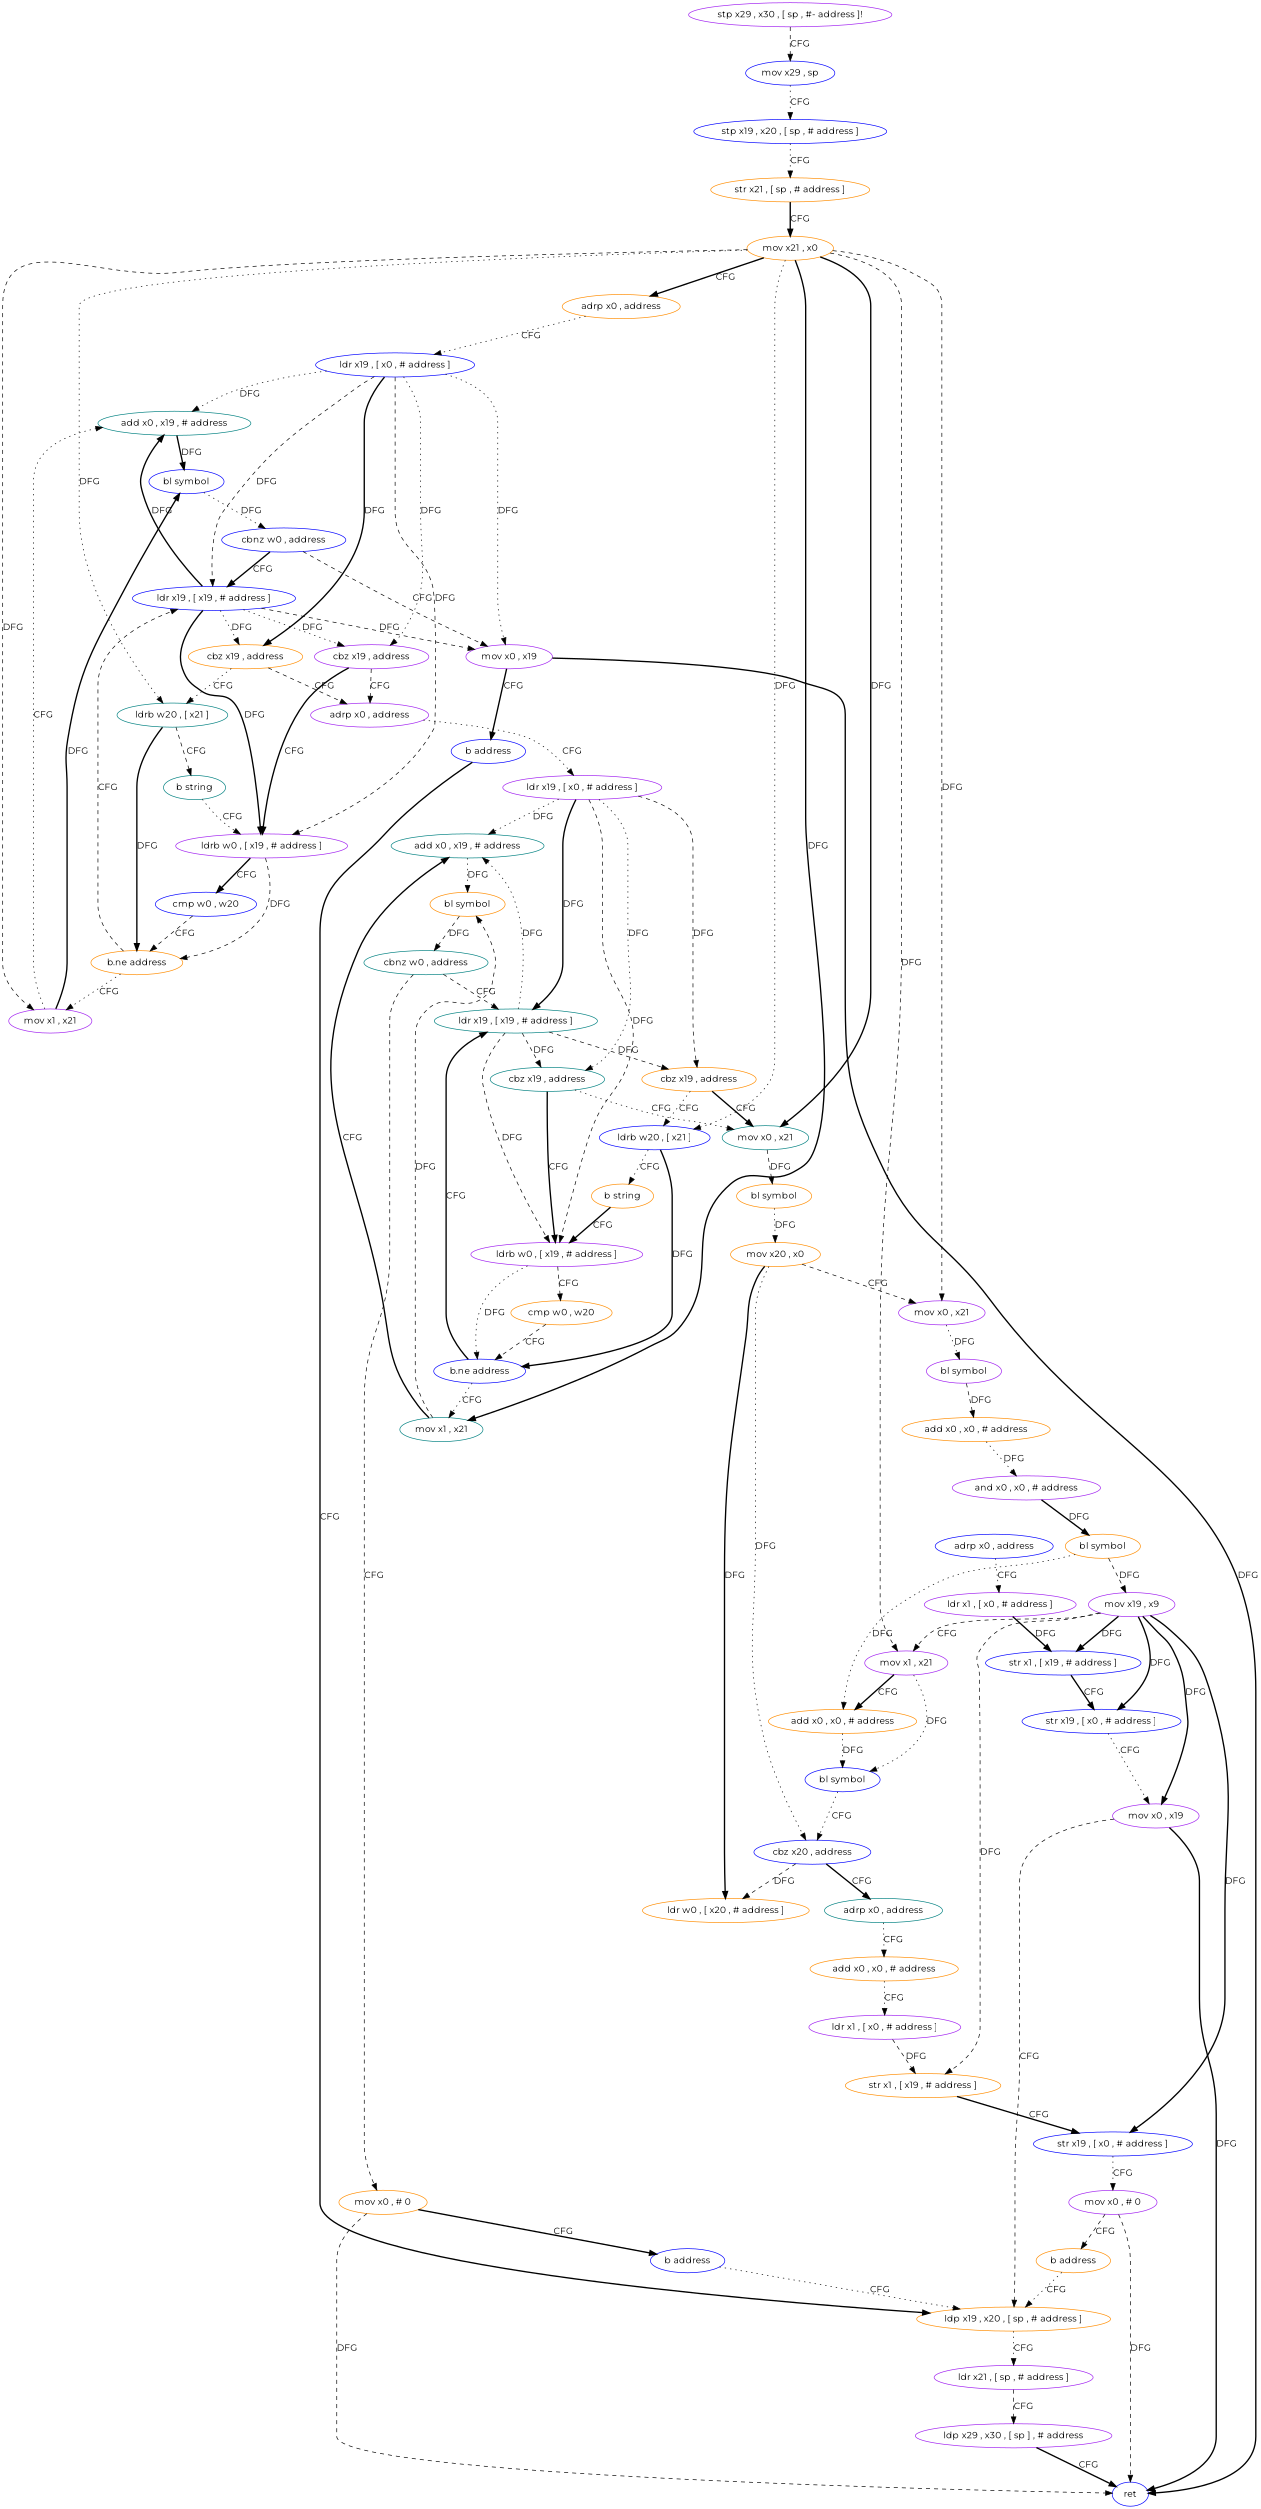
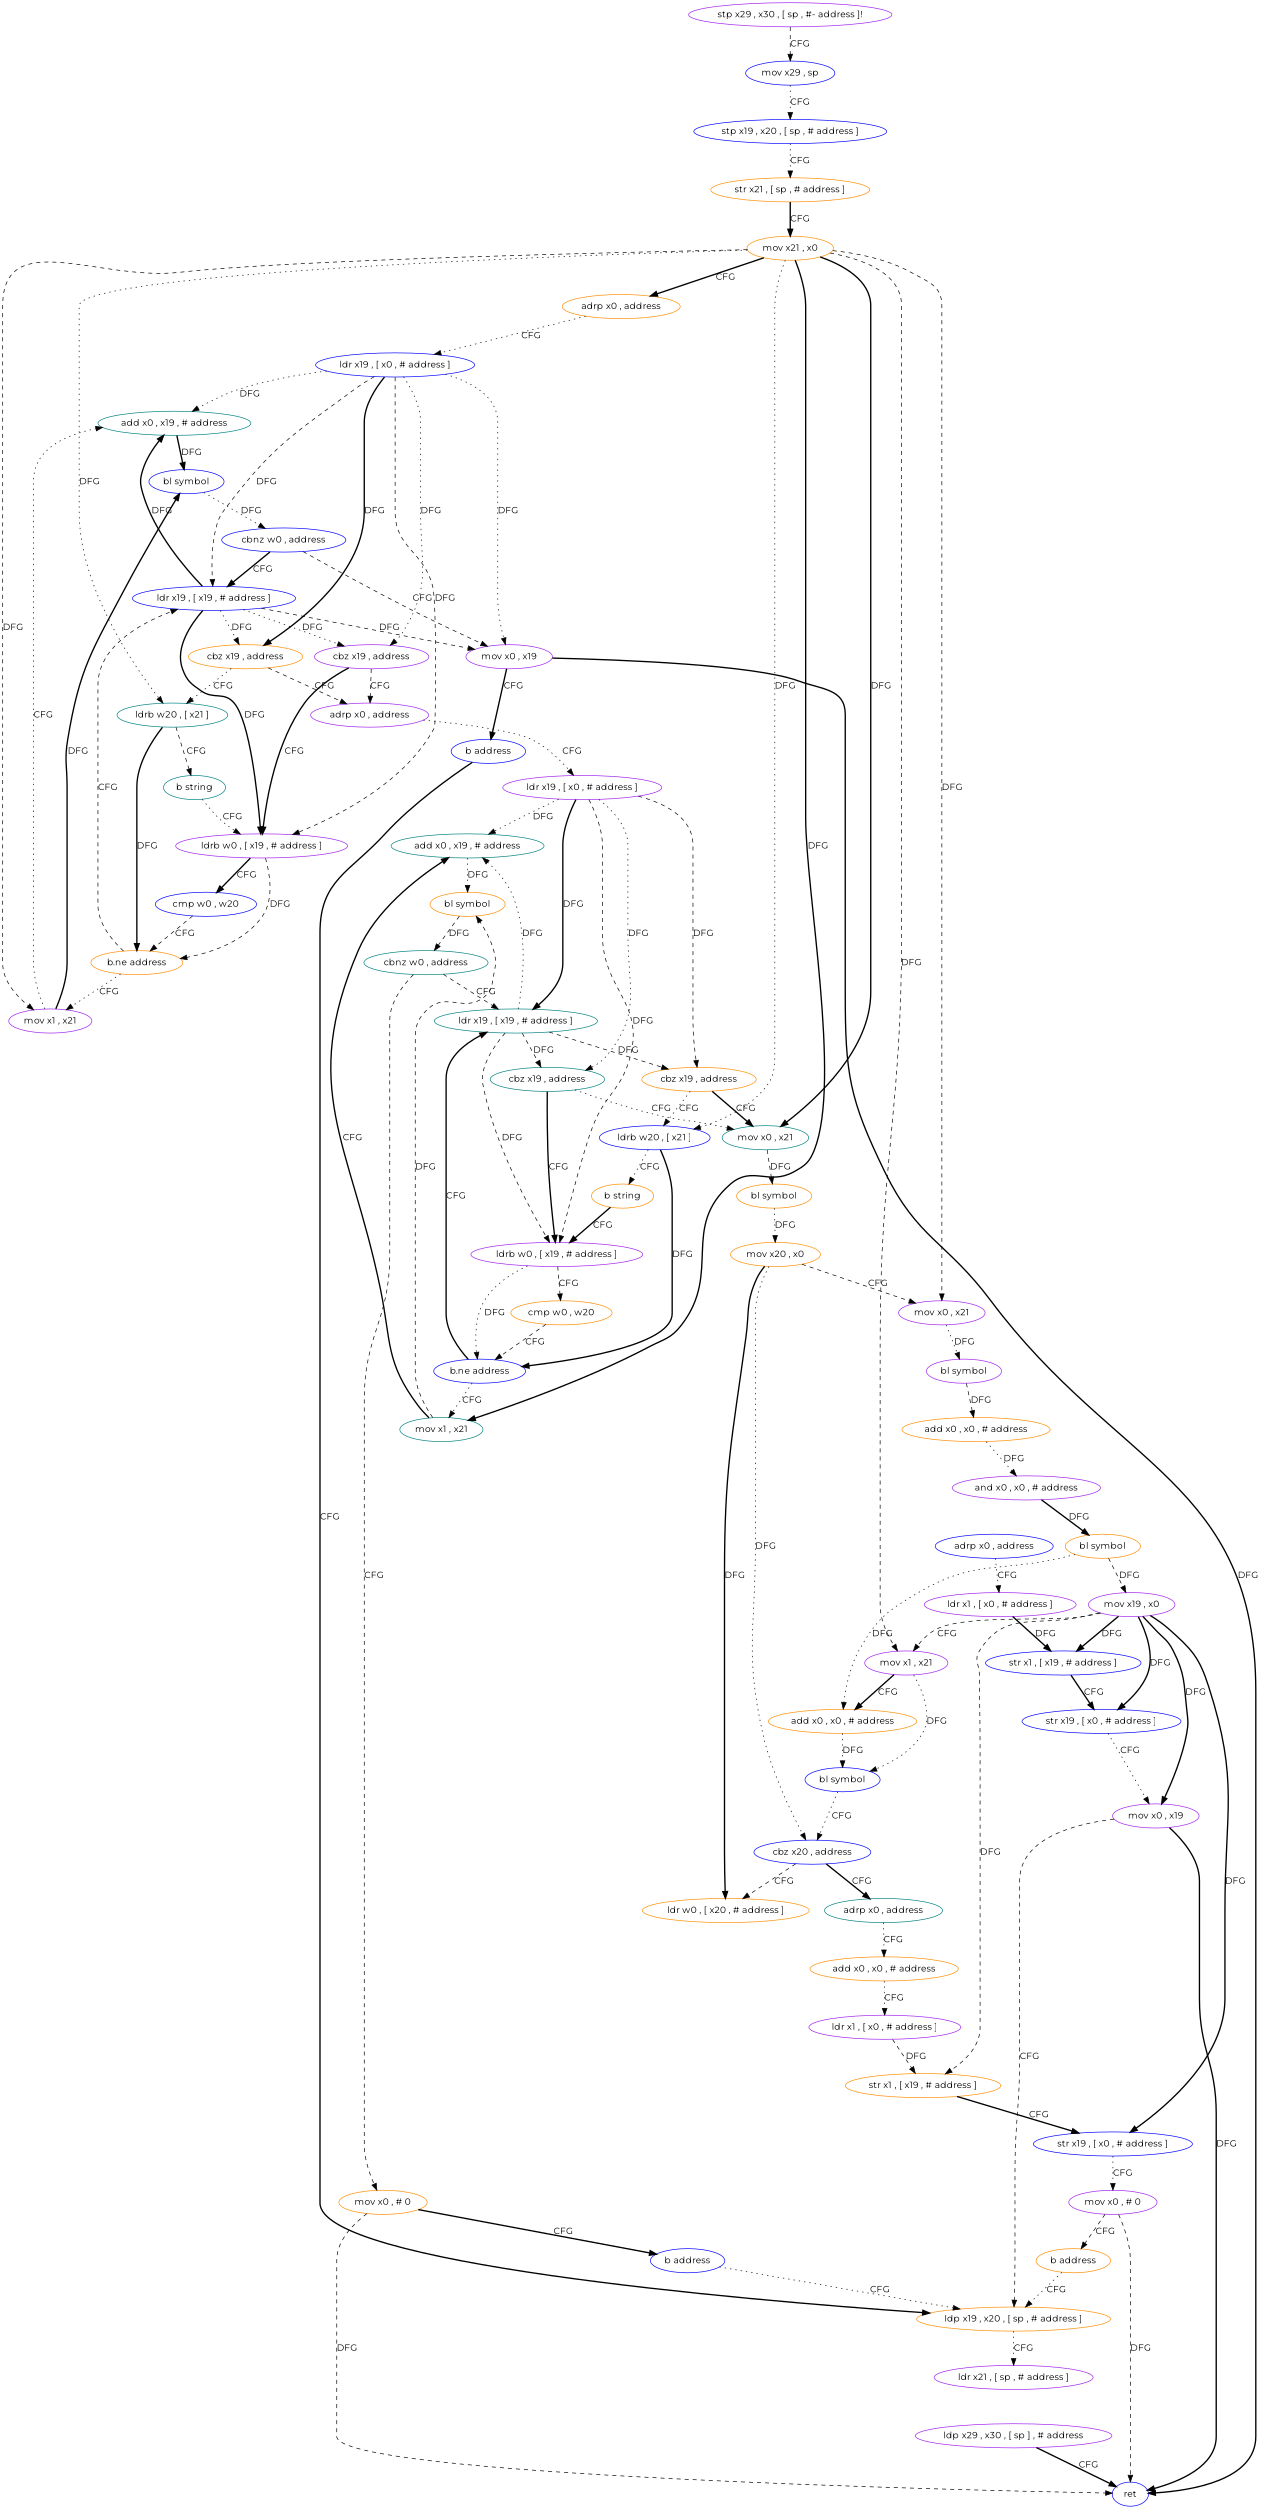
(1132, 1605) -> (1132, 1605)
(784, 1881) -> (784, 1881)
(1014, 2403) -> none
